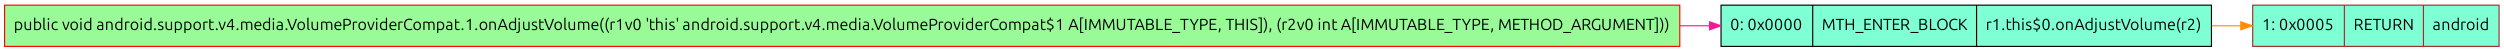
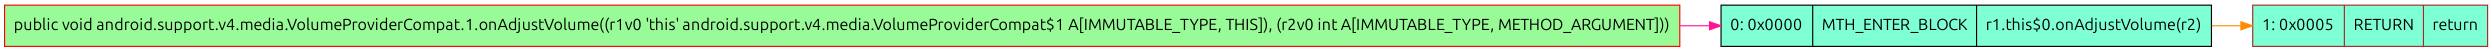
(2461, 25) -> (2456, 25)
